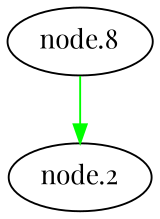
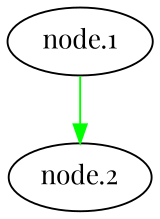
(80, 41) -> (80, 41)
